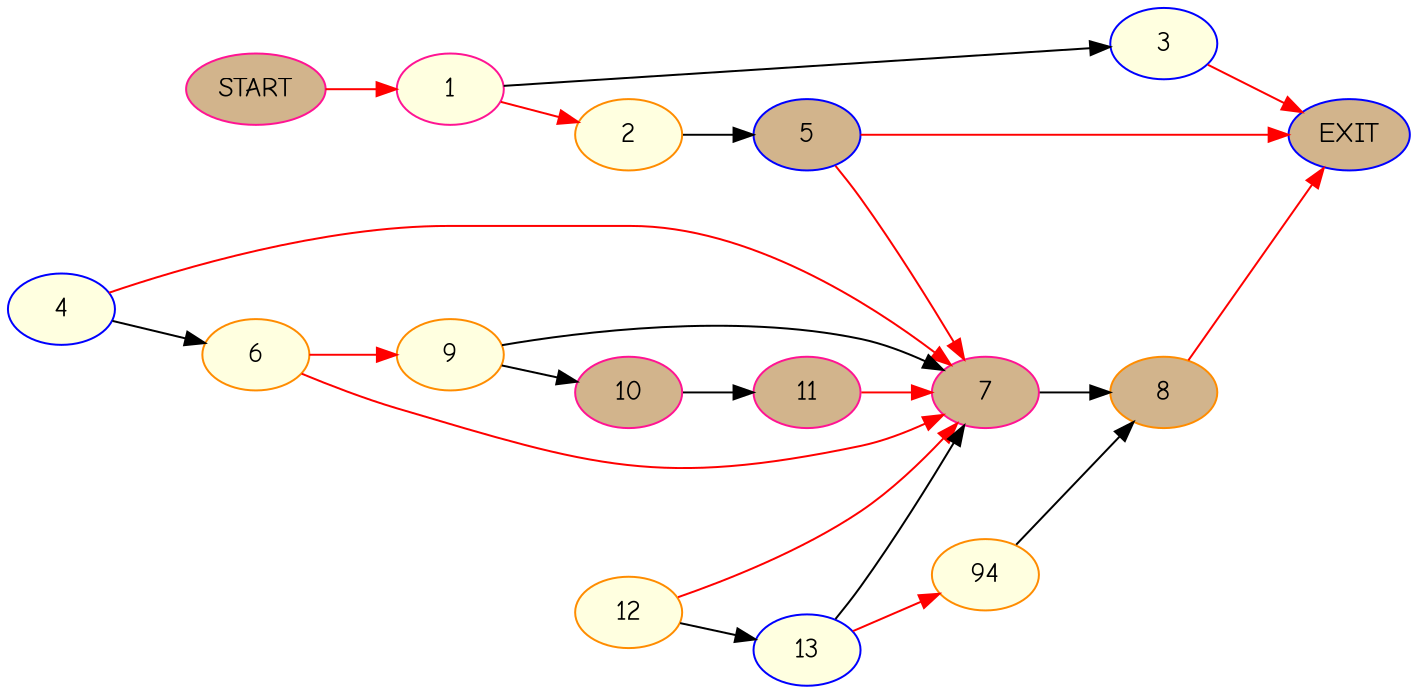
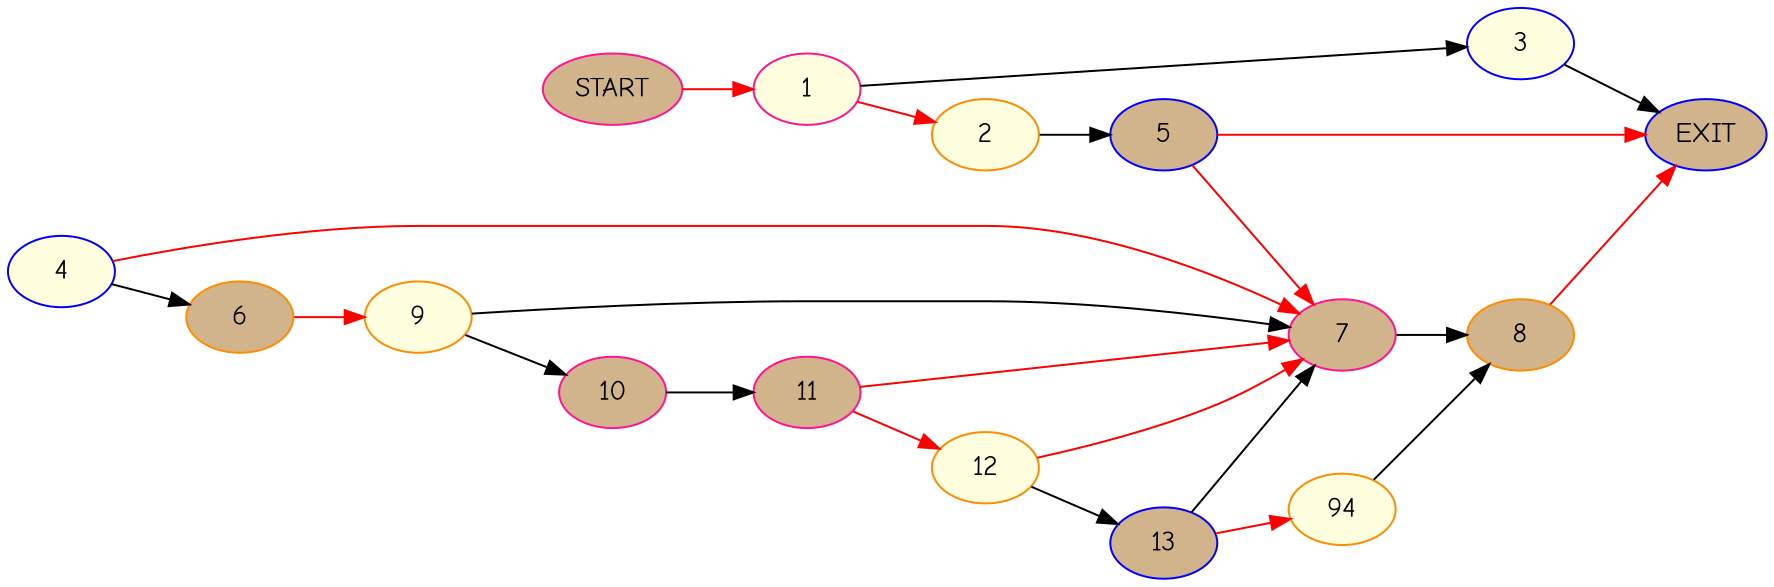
(1246, 84) -> (1603, 84)
(256, 355) -> (240, 317)
none -> (887, 426)
(610, 462) -> none
(807, 650) -> (1164, 543)
